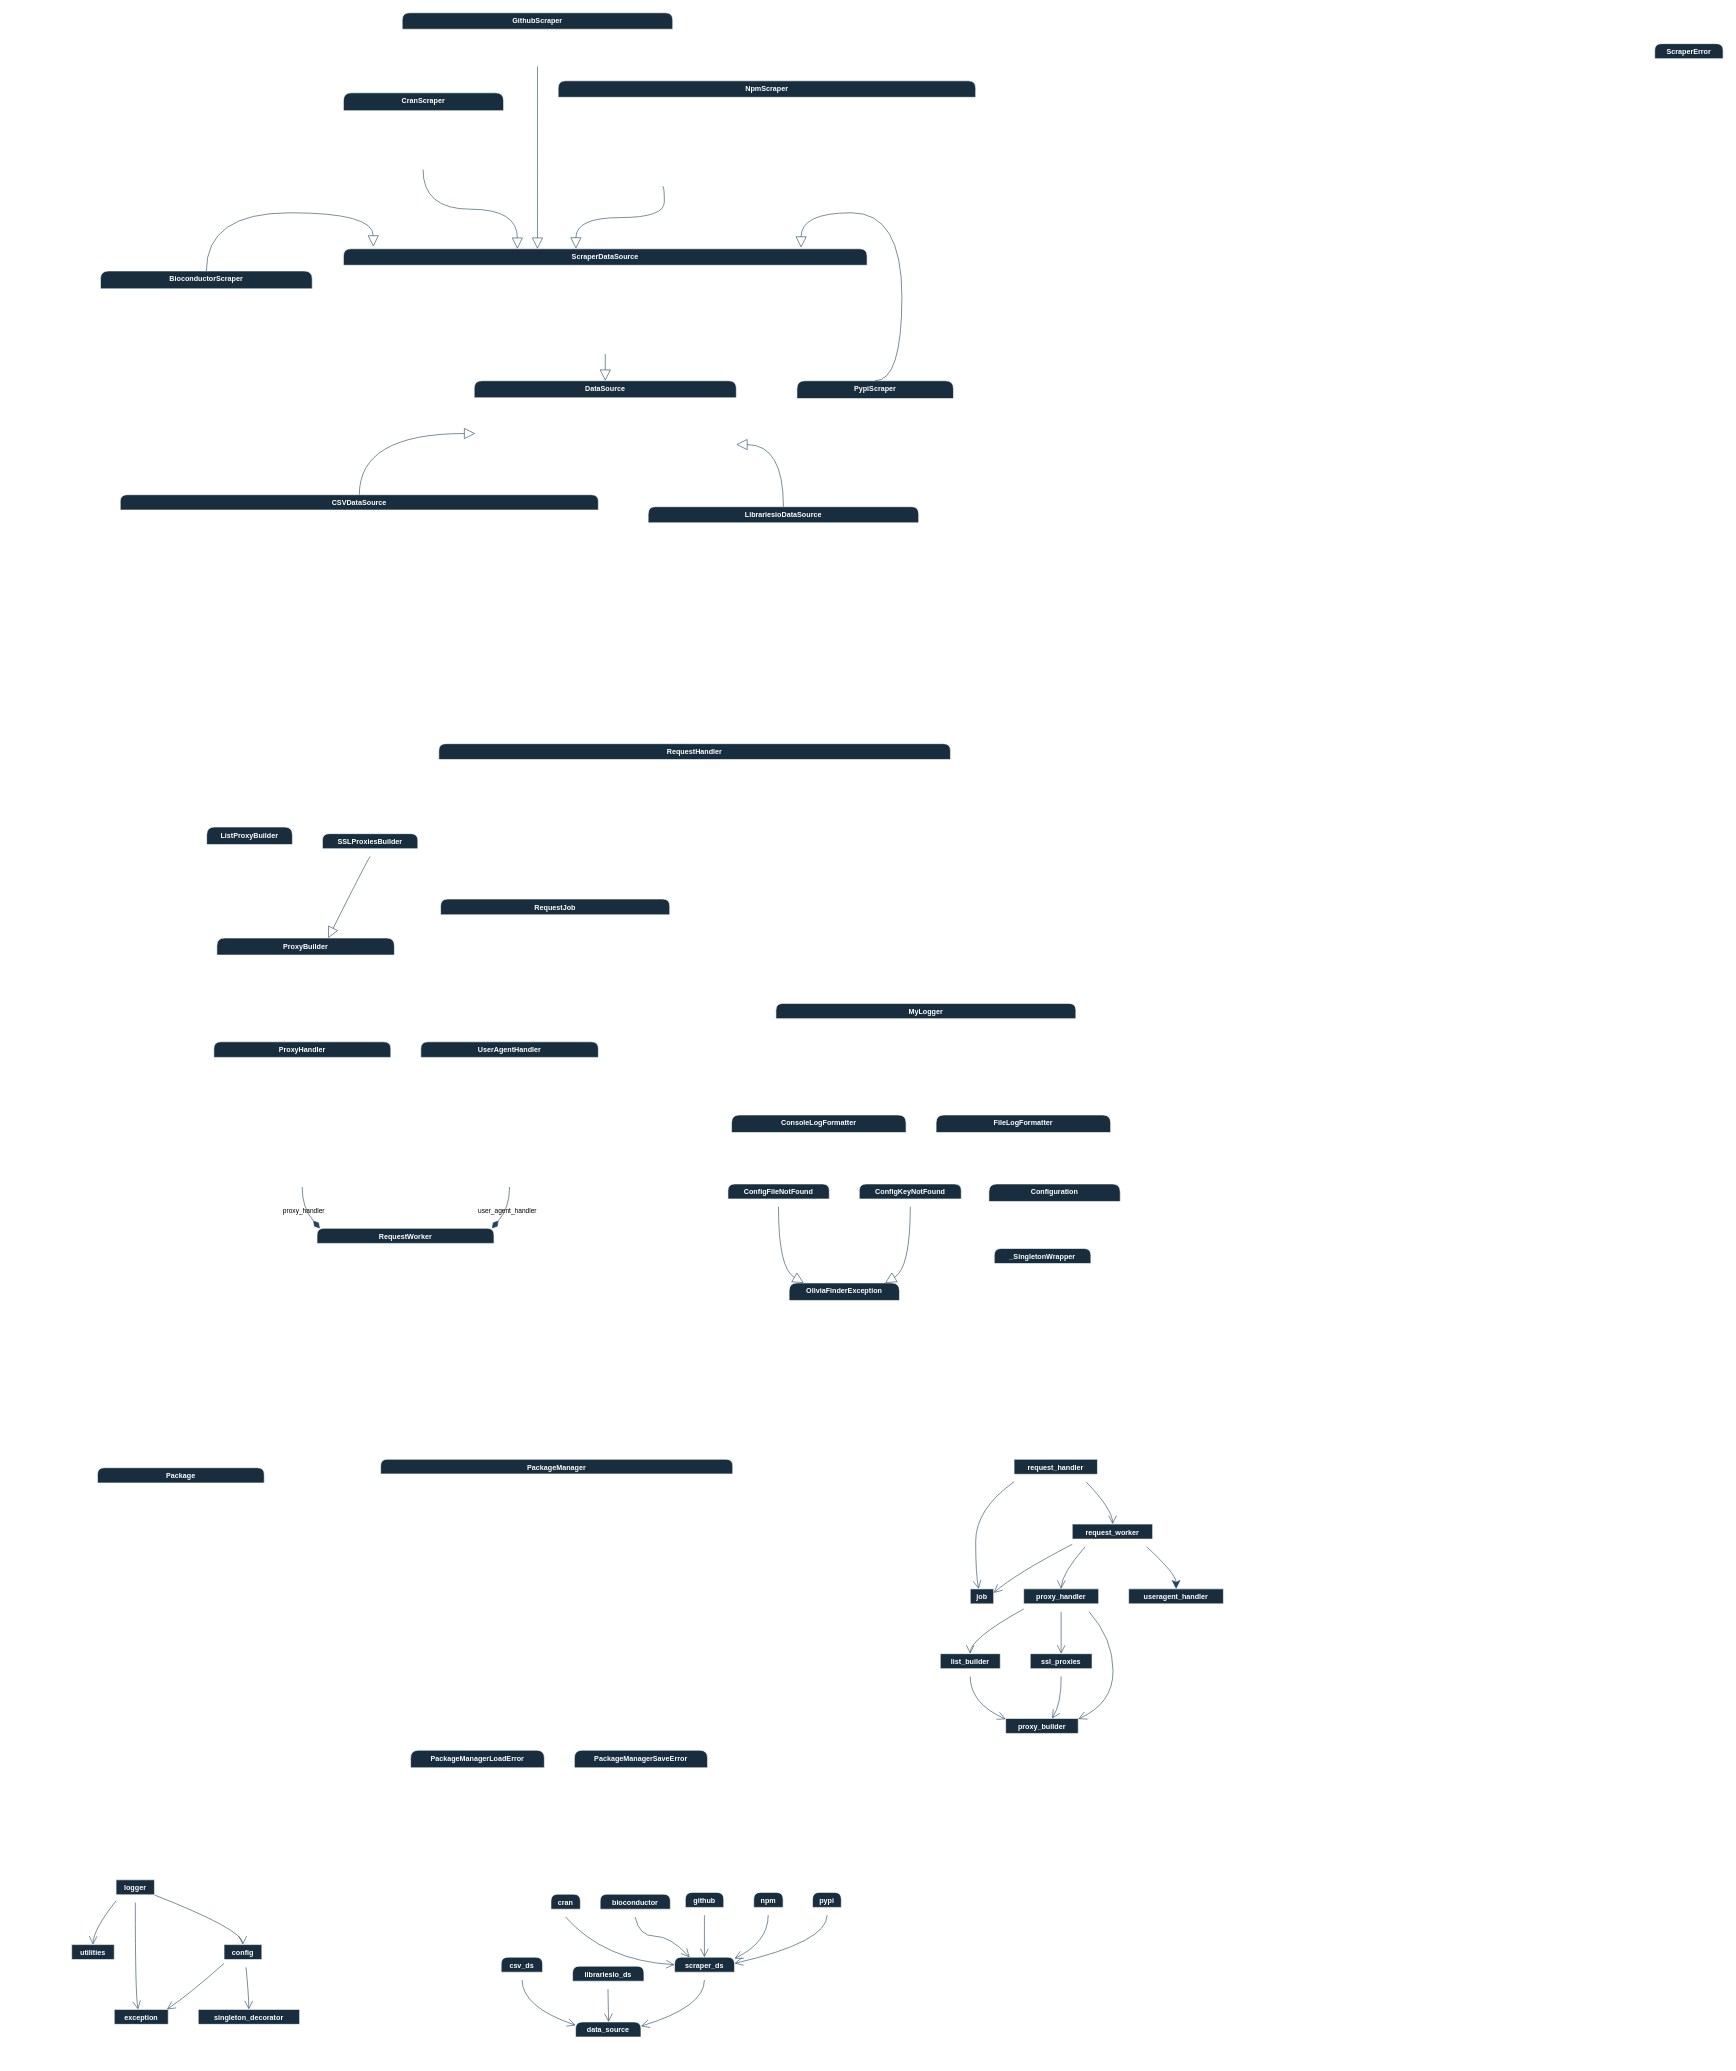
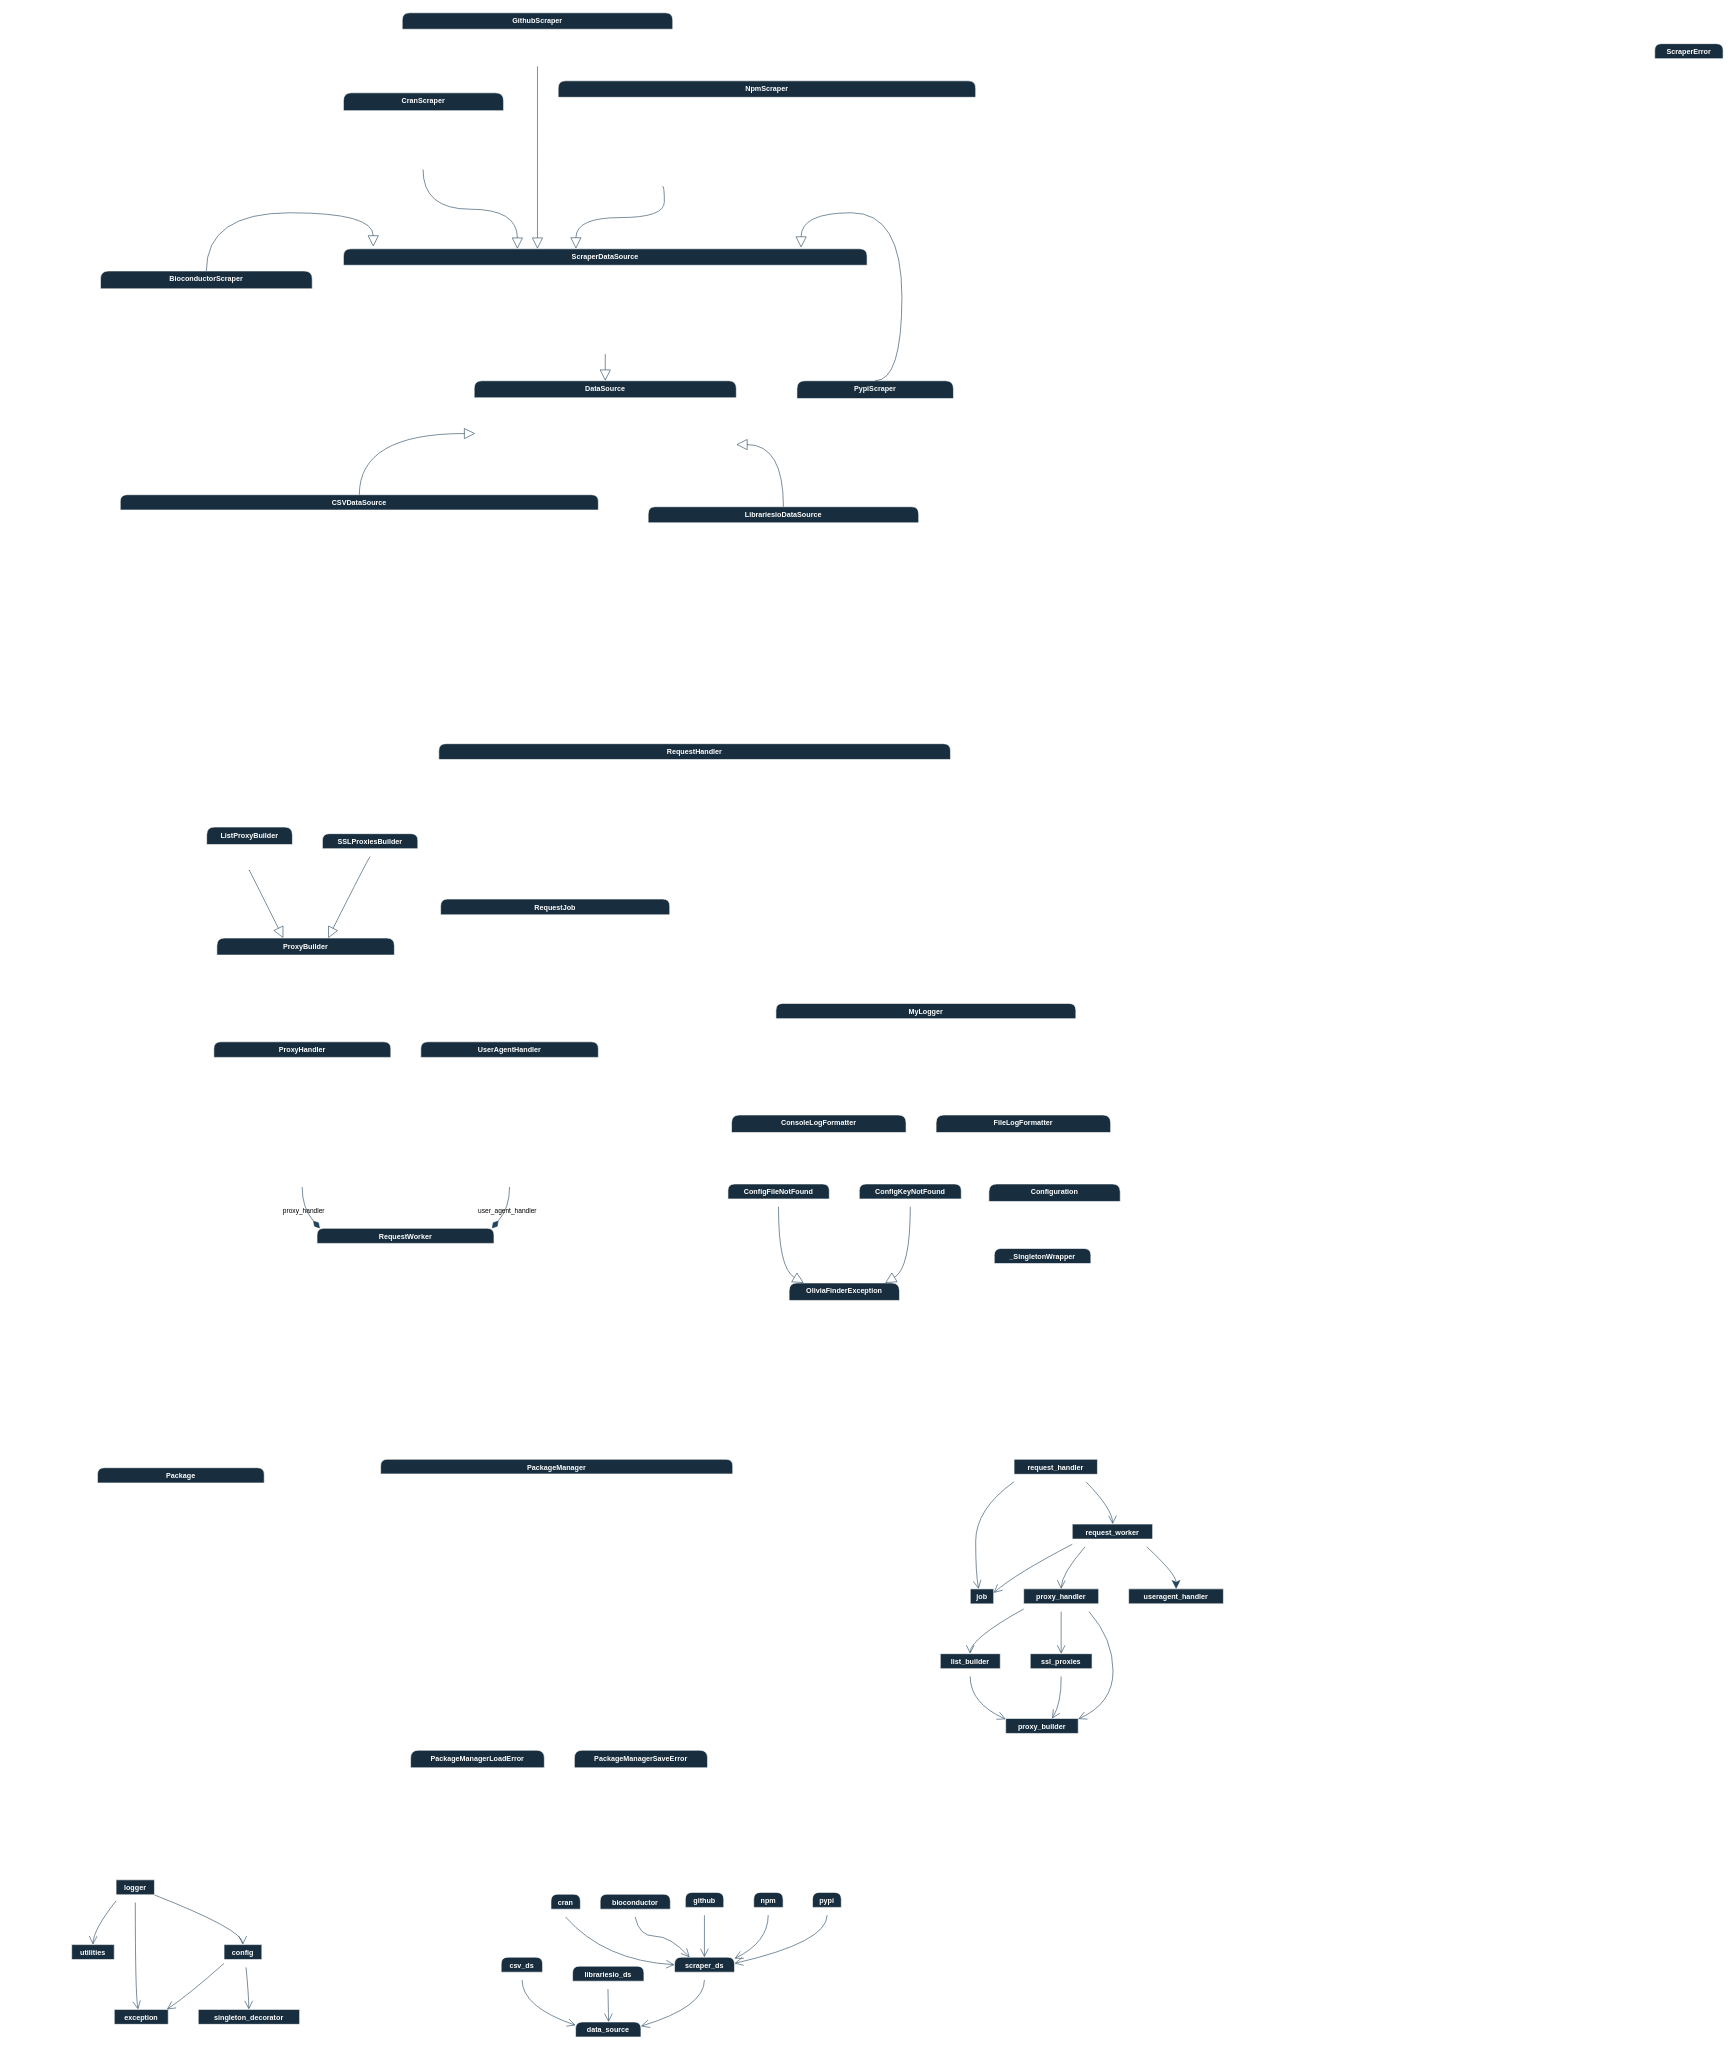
none -> (265, 901)
